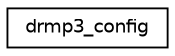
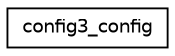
(88, 28) -> (88, 28)
